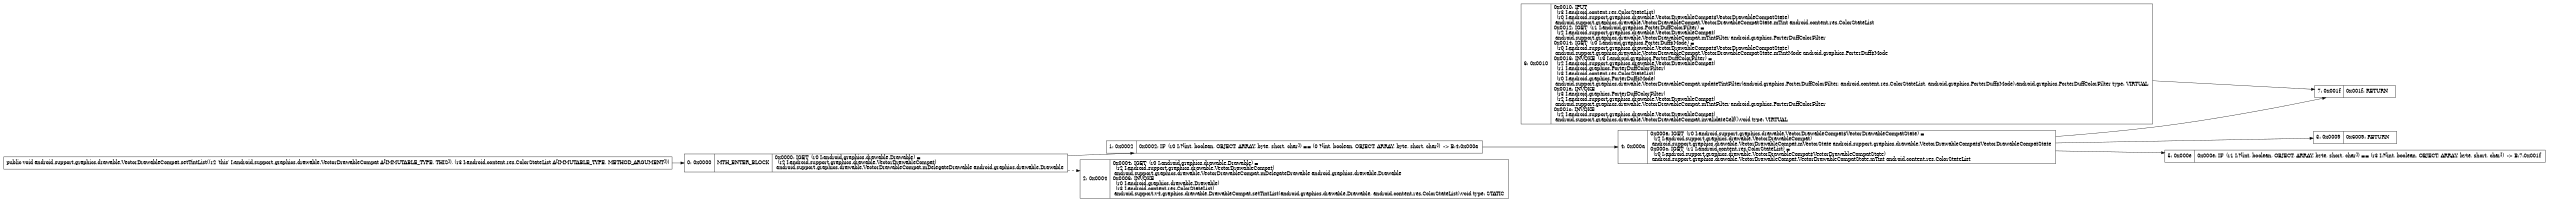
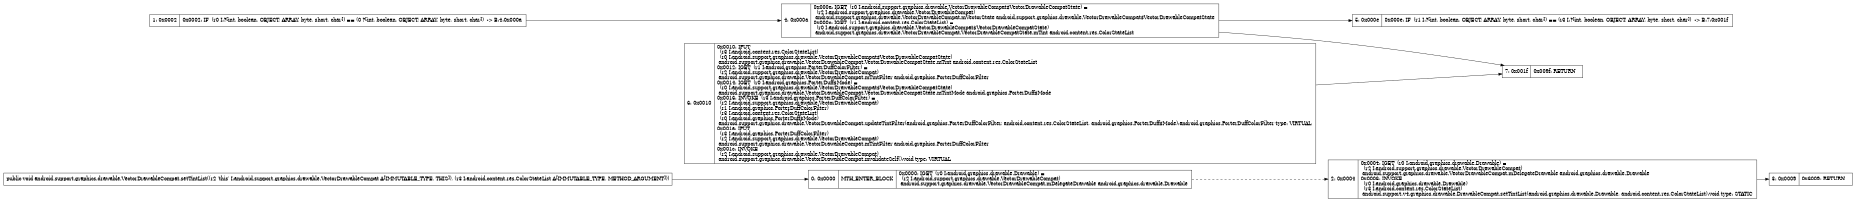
(1576, 89) -> (735, 129)
(2369, 91) -> (1557, 71)
(2183, 141) -> (1761, 179)
(1099, 154) -> none
